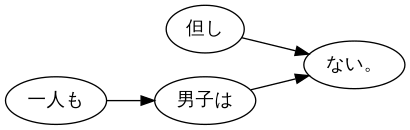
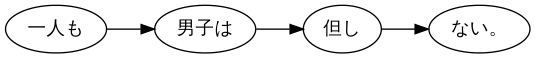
(273, 84) -> (273, 29)
